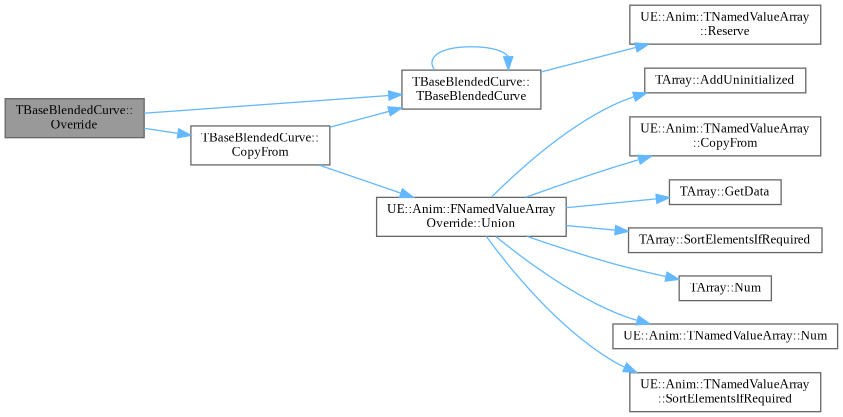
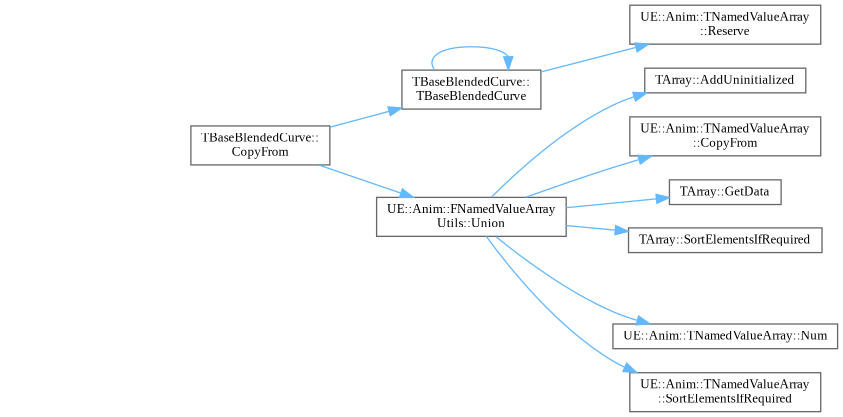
(75, 118) -> none
(471, 217) -> (471, 217)
(725, 288) -> none
